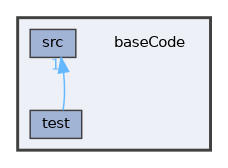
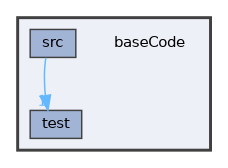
(65, 91) -> (44, 77)
